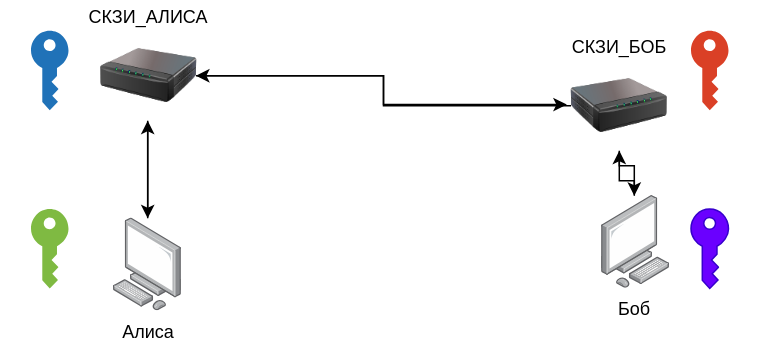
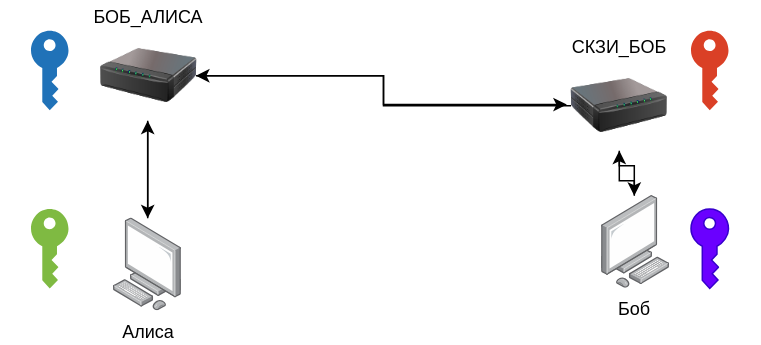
(149, 15) -> (149, 15)
